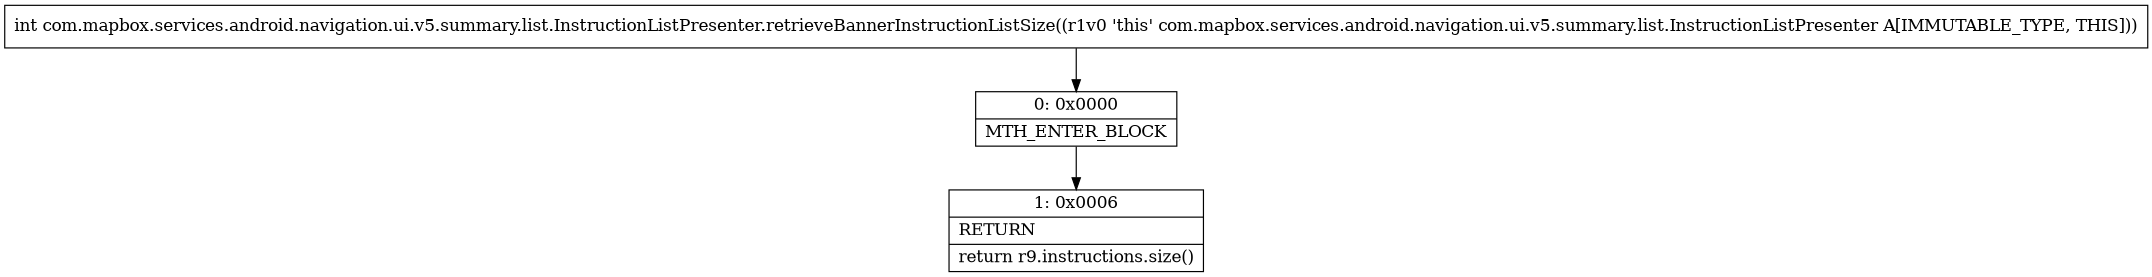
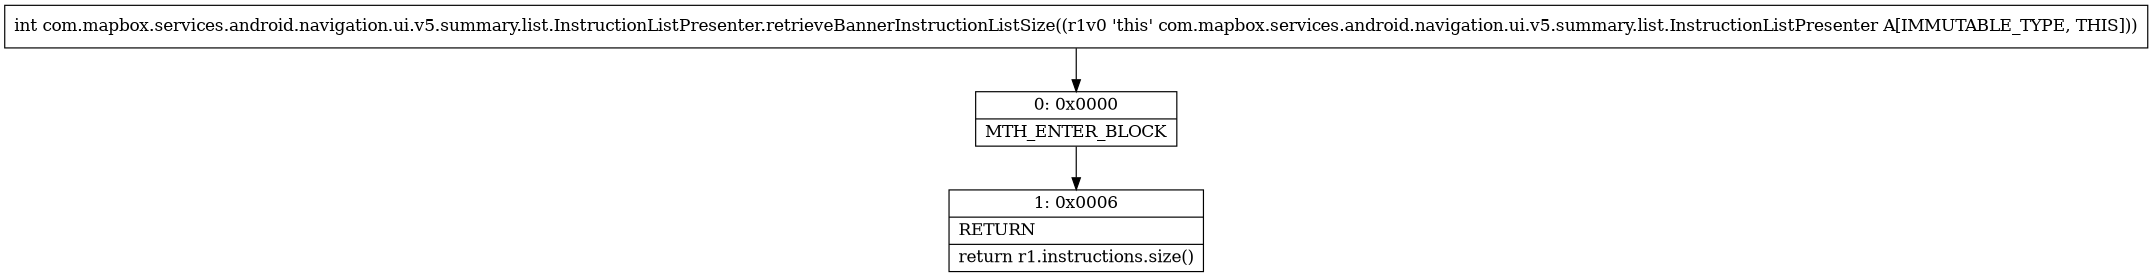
(1076, 257) -> (1076, 257)
